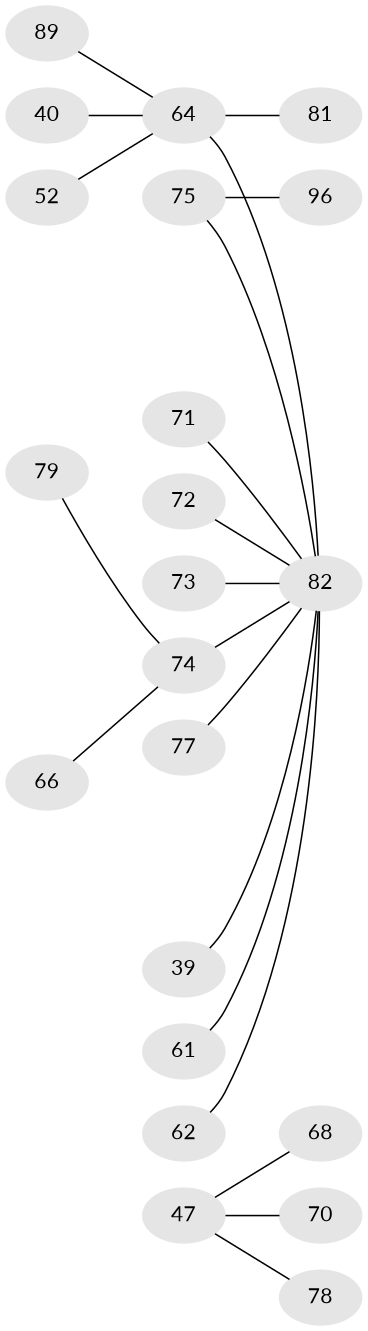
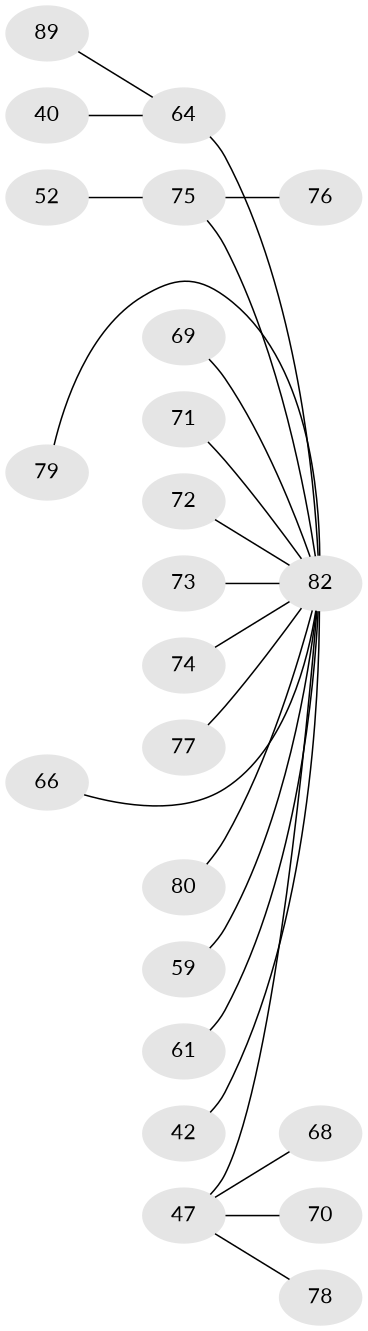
(321, 115) -> none
(116, 156) -> (116, 198)
(321, 198) -> (321, 198)
none -> (184, 337)
(107, 573) -> (232, 303)
(116, 724) -> (248, 769)
none -> (184, 887)
(184, 969) -> (184, 969)
none -> (265, 1026)
(184, 1134) -> (184, 1134)
